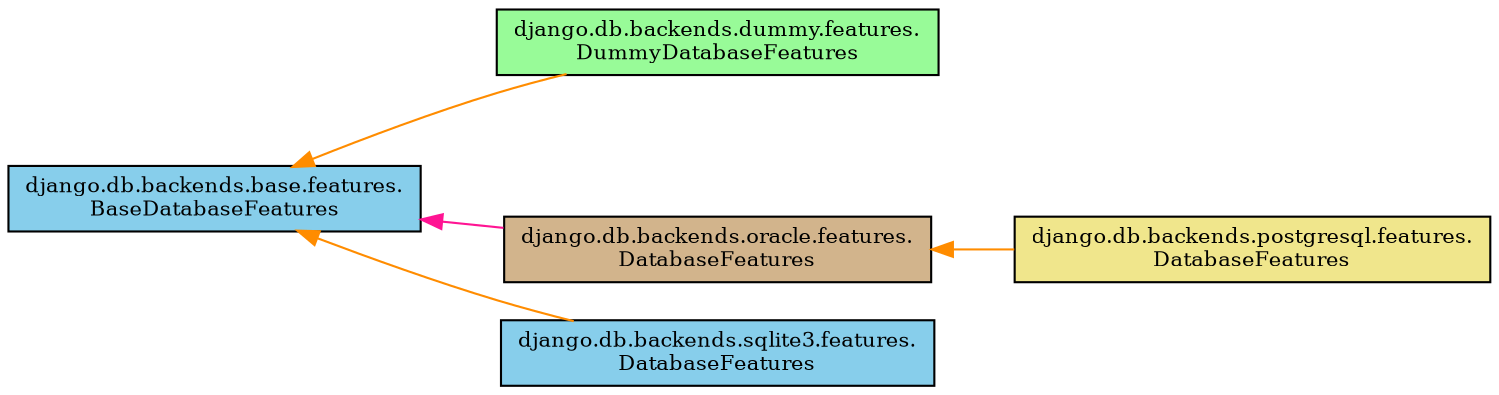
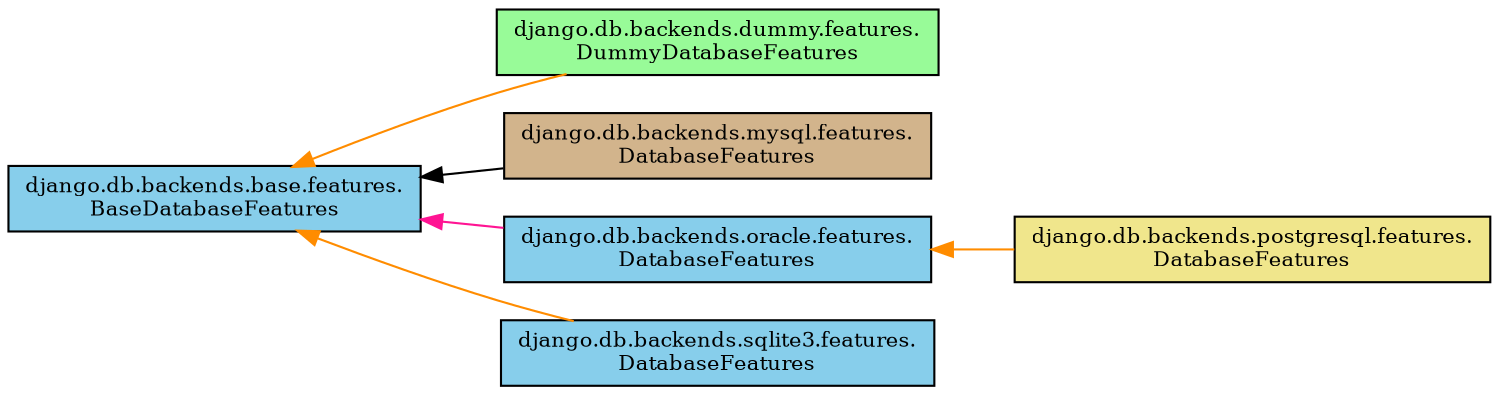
none -> (718, 146)
(718, 249) -> (718, 249)
